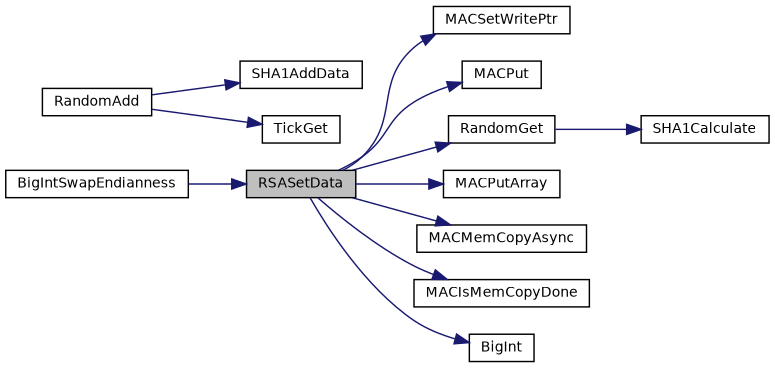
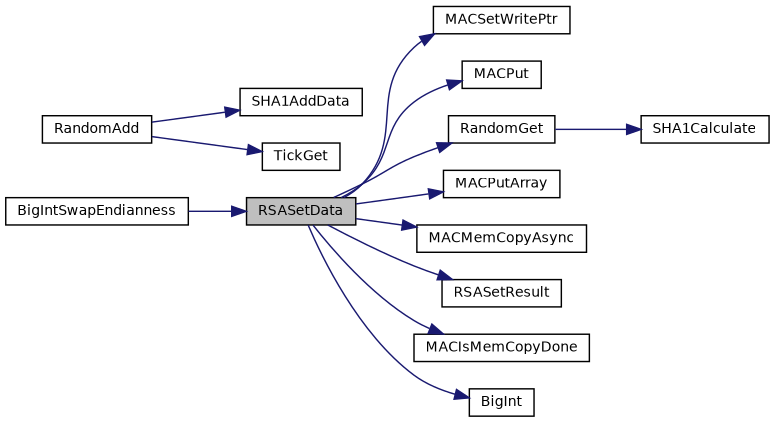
none -> (502, 293)
